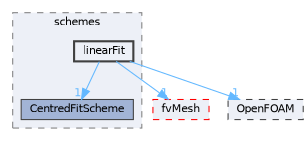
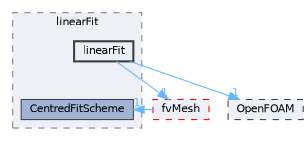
(77, 23) -> (77, 23)
(93, 76) -> (149, 110)
